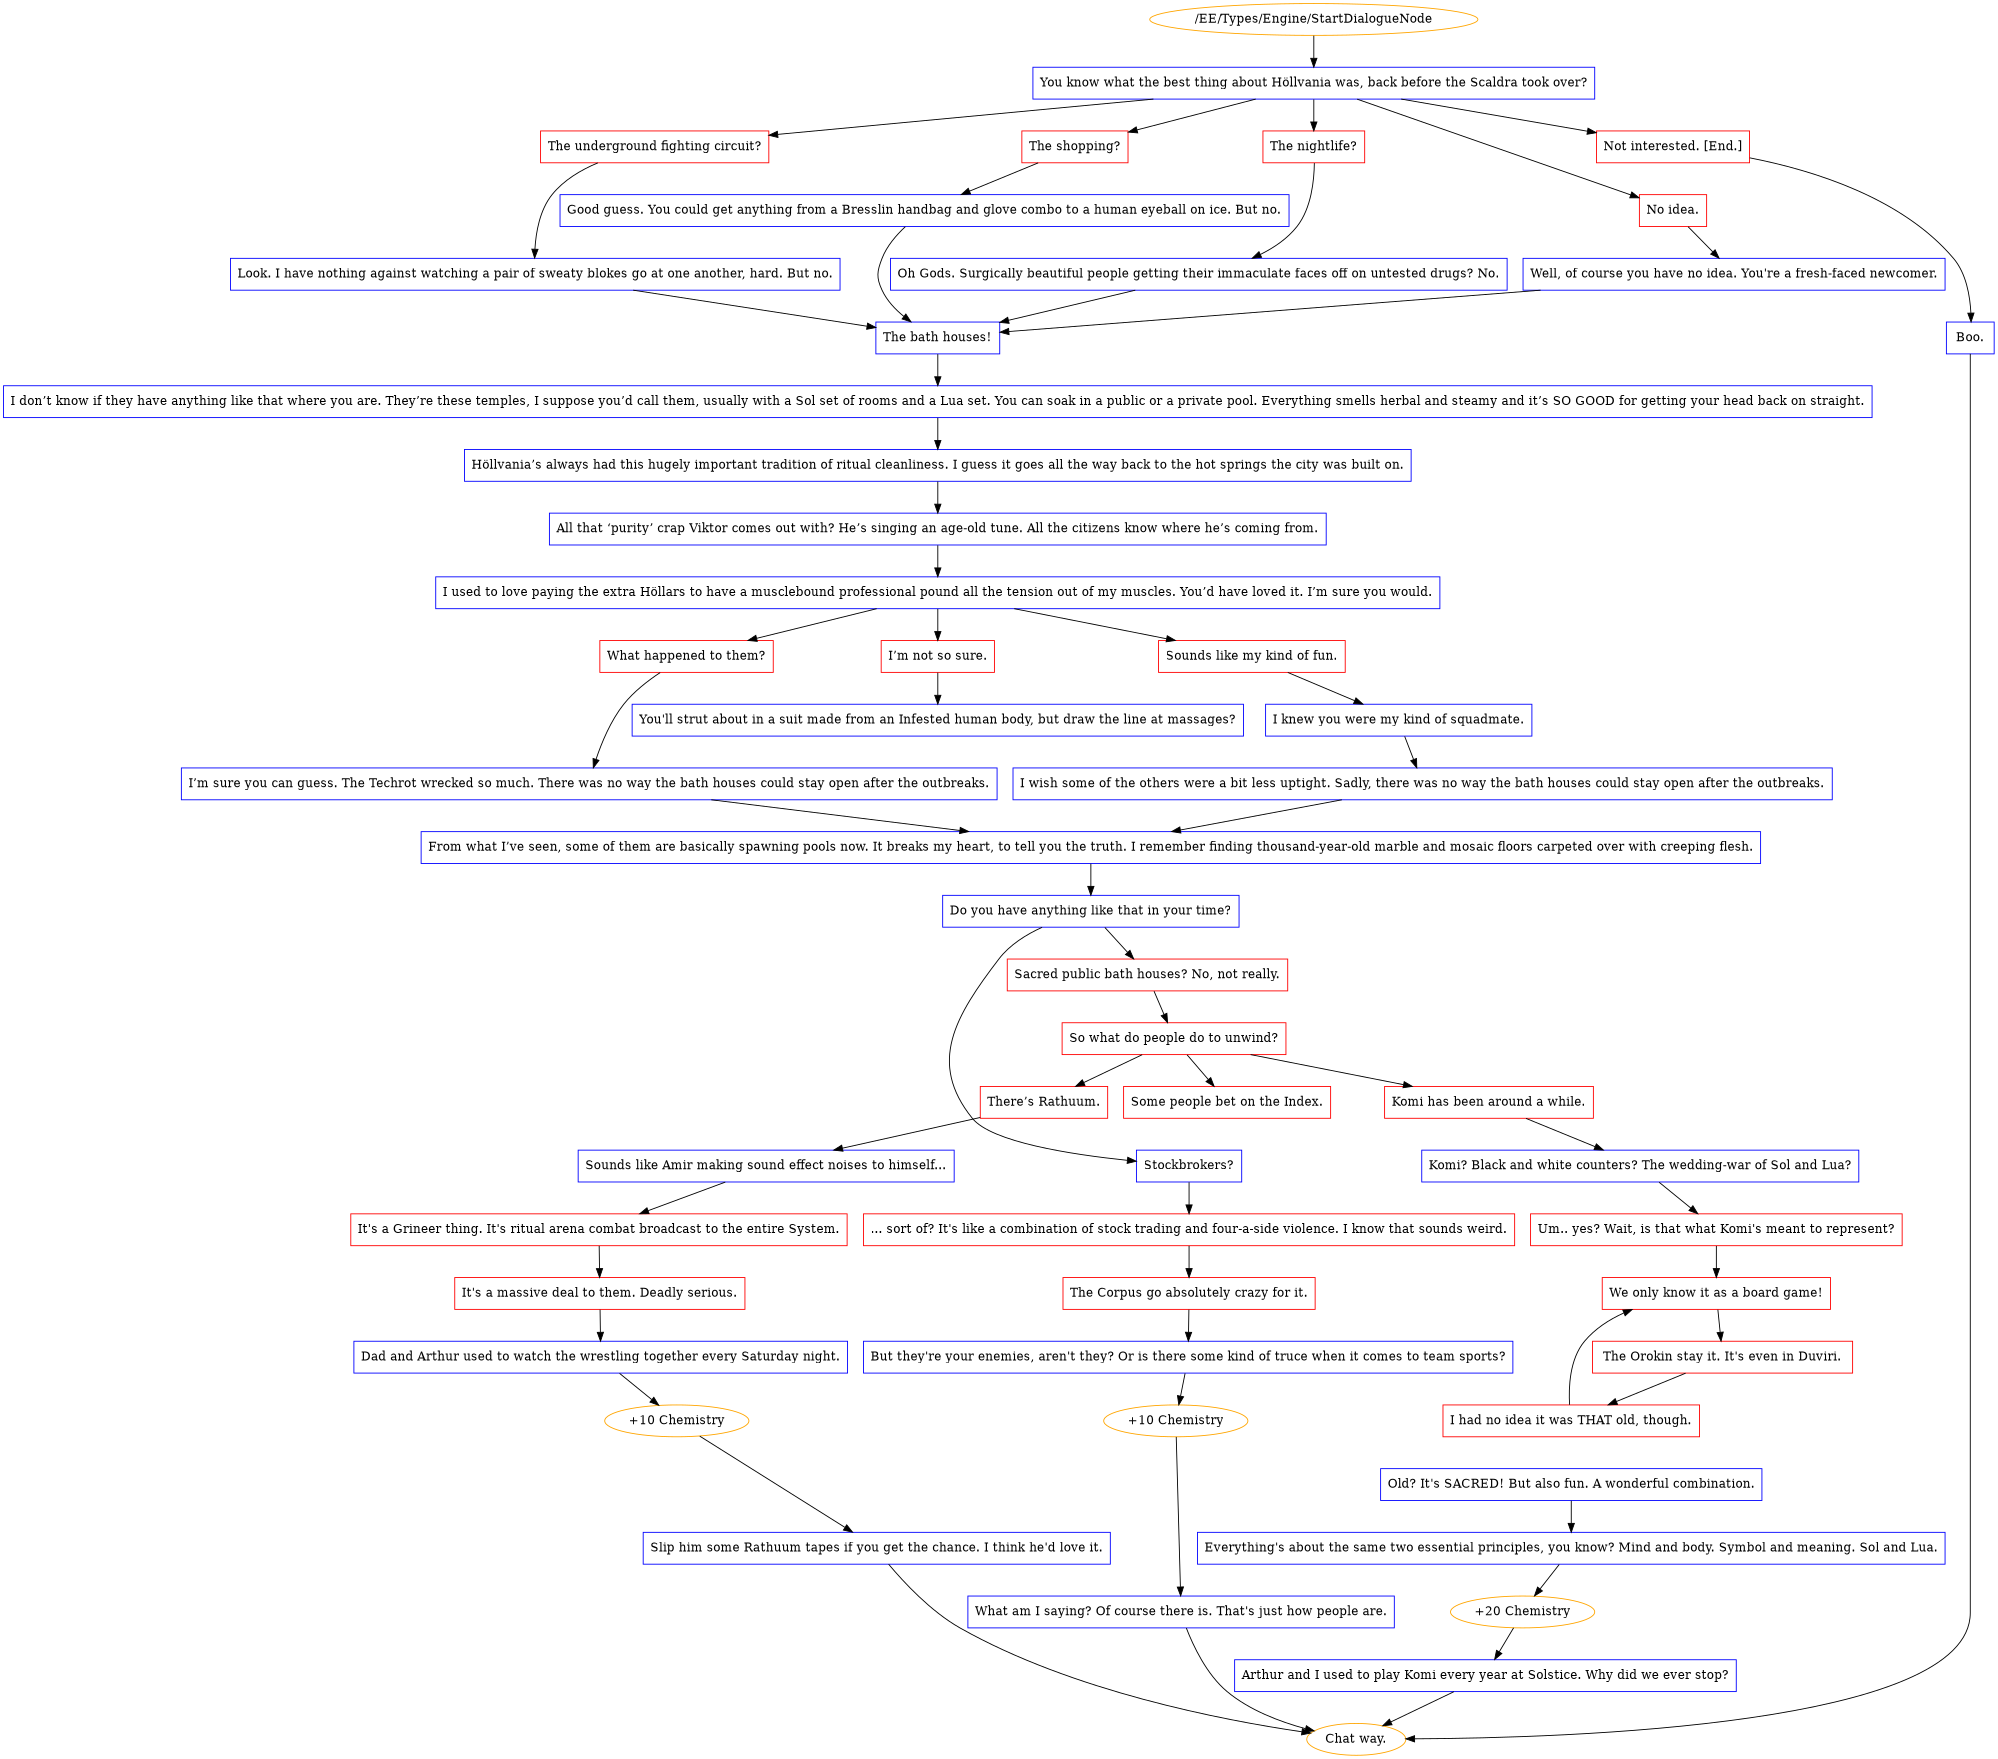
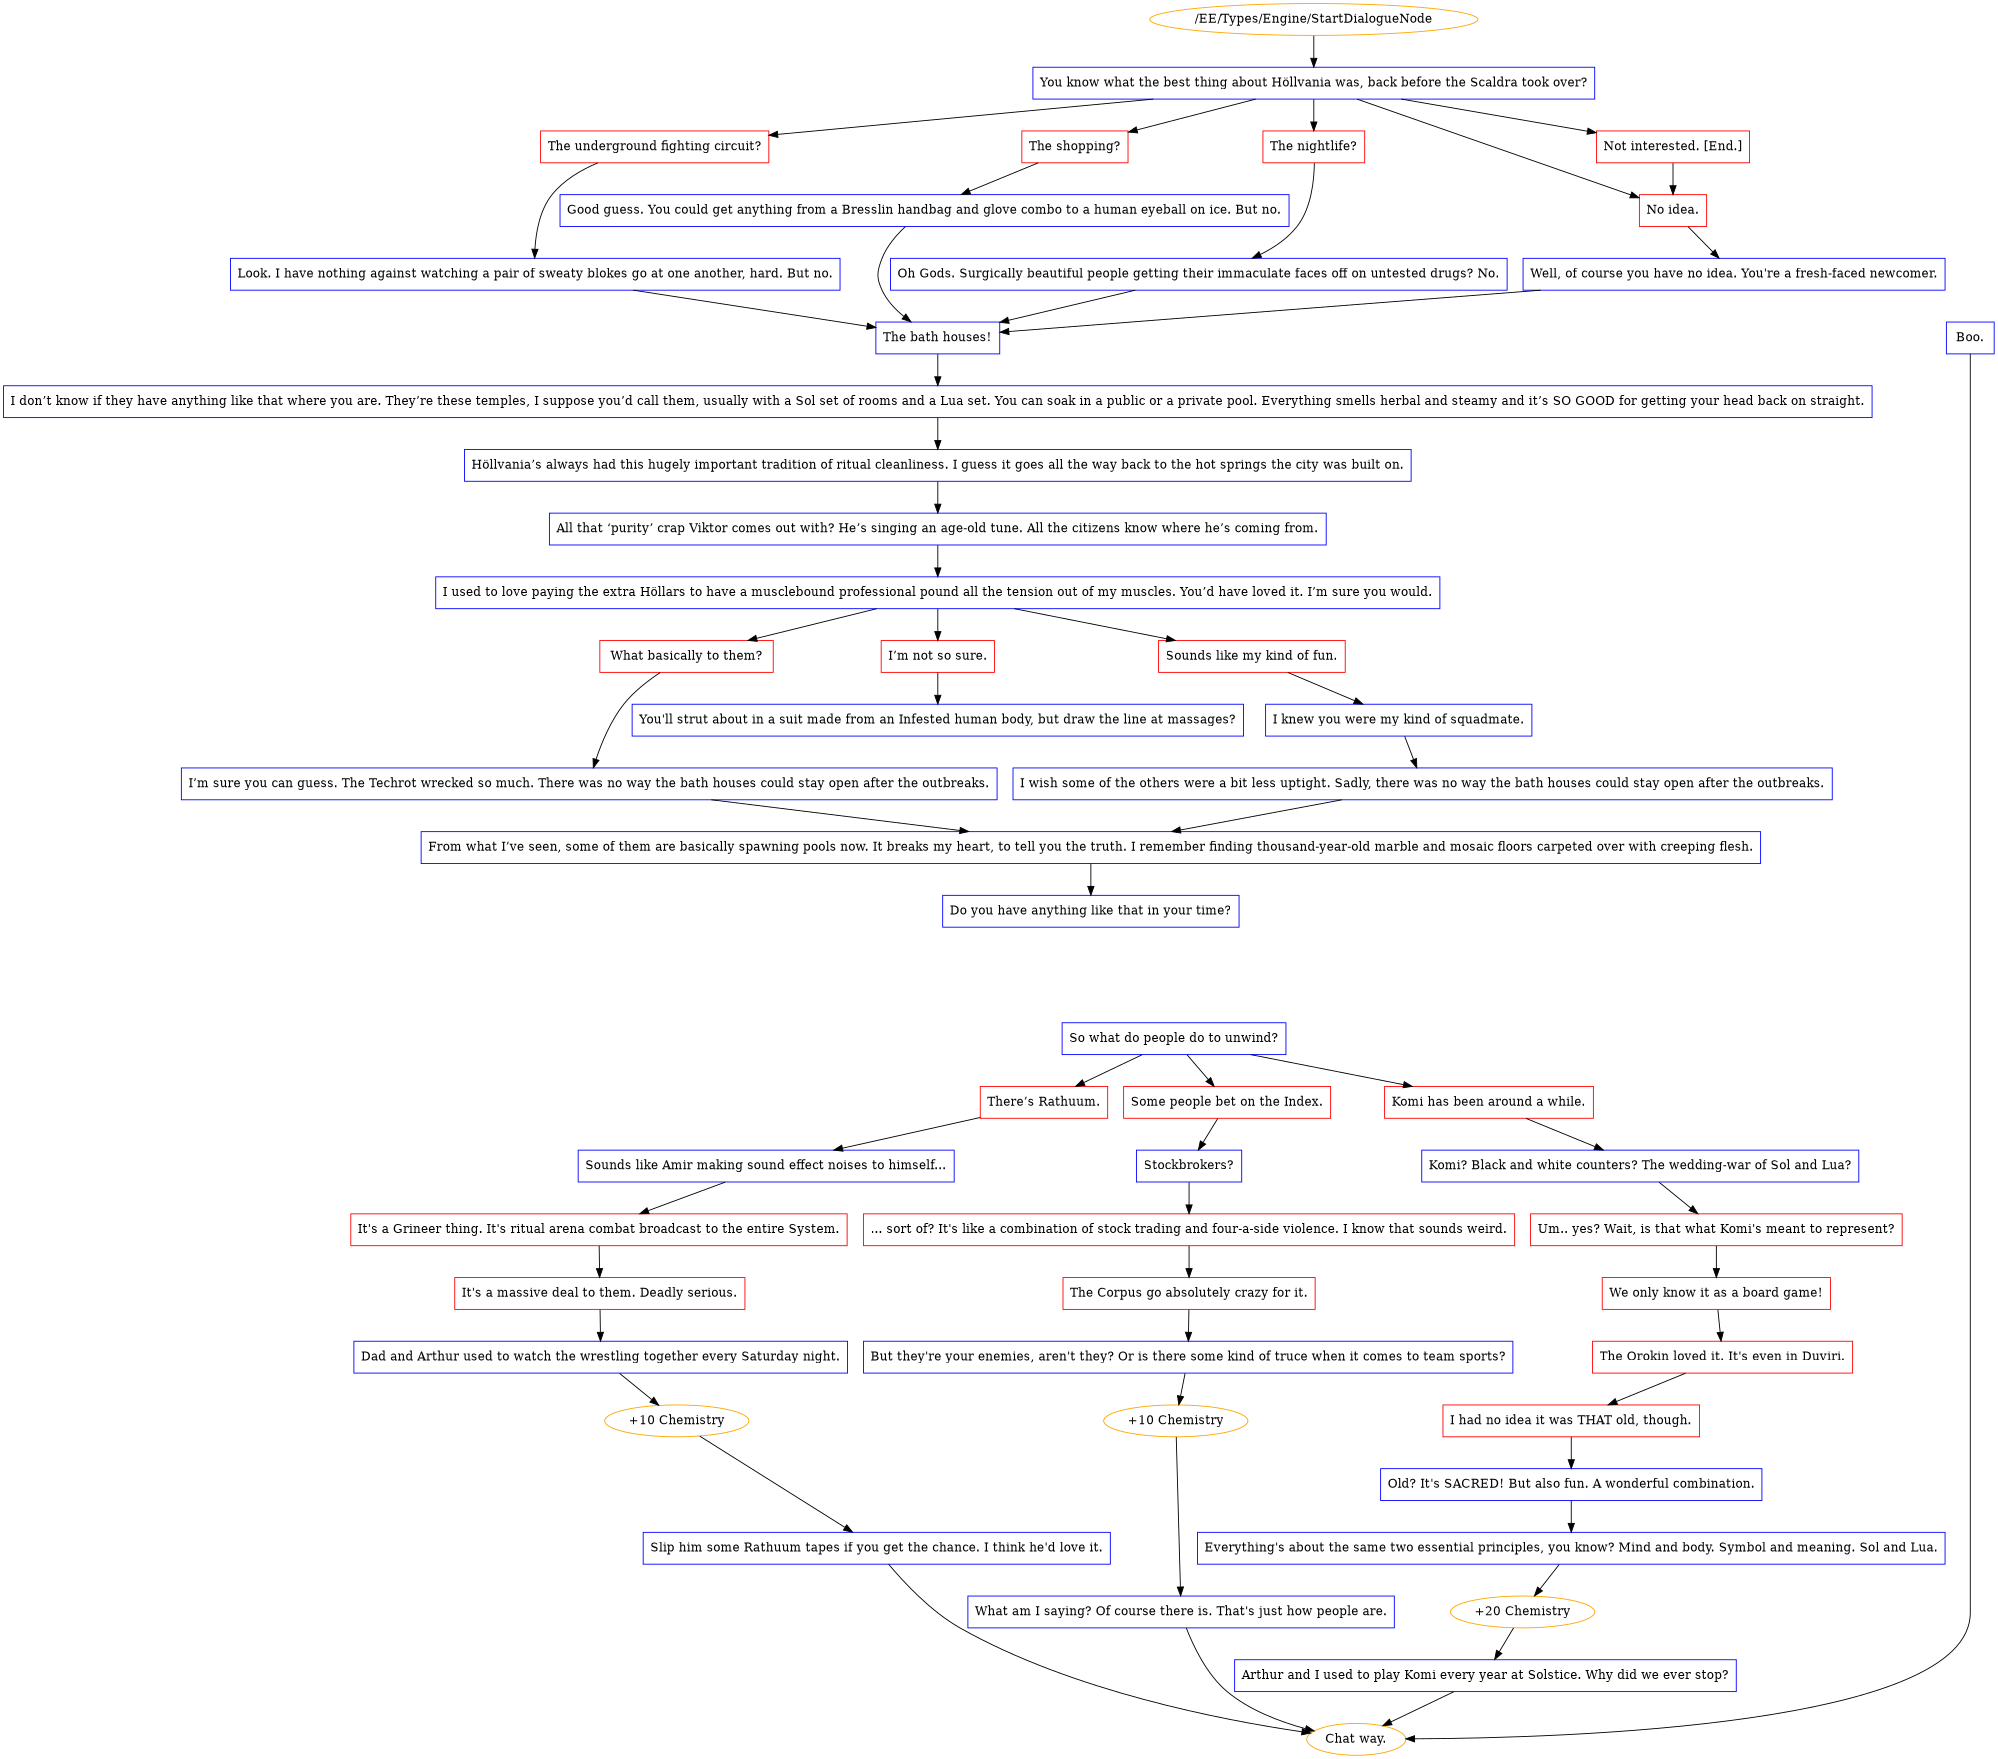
(1886, 205) -> (1673, 174)
(687, 656) -> (687, 656)
(1147, 975) -> none
(1174, 1039) -> (1174, 1039)
(955, 1088) -> (1210, 1130)
(1579, 1349) -> (1571, 1448)
(1723, 1357) -> (1723, 1357)
